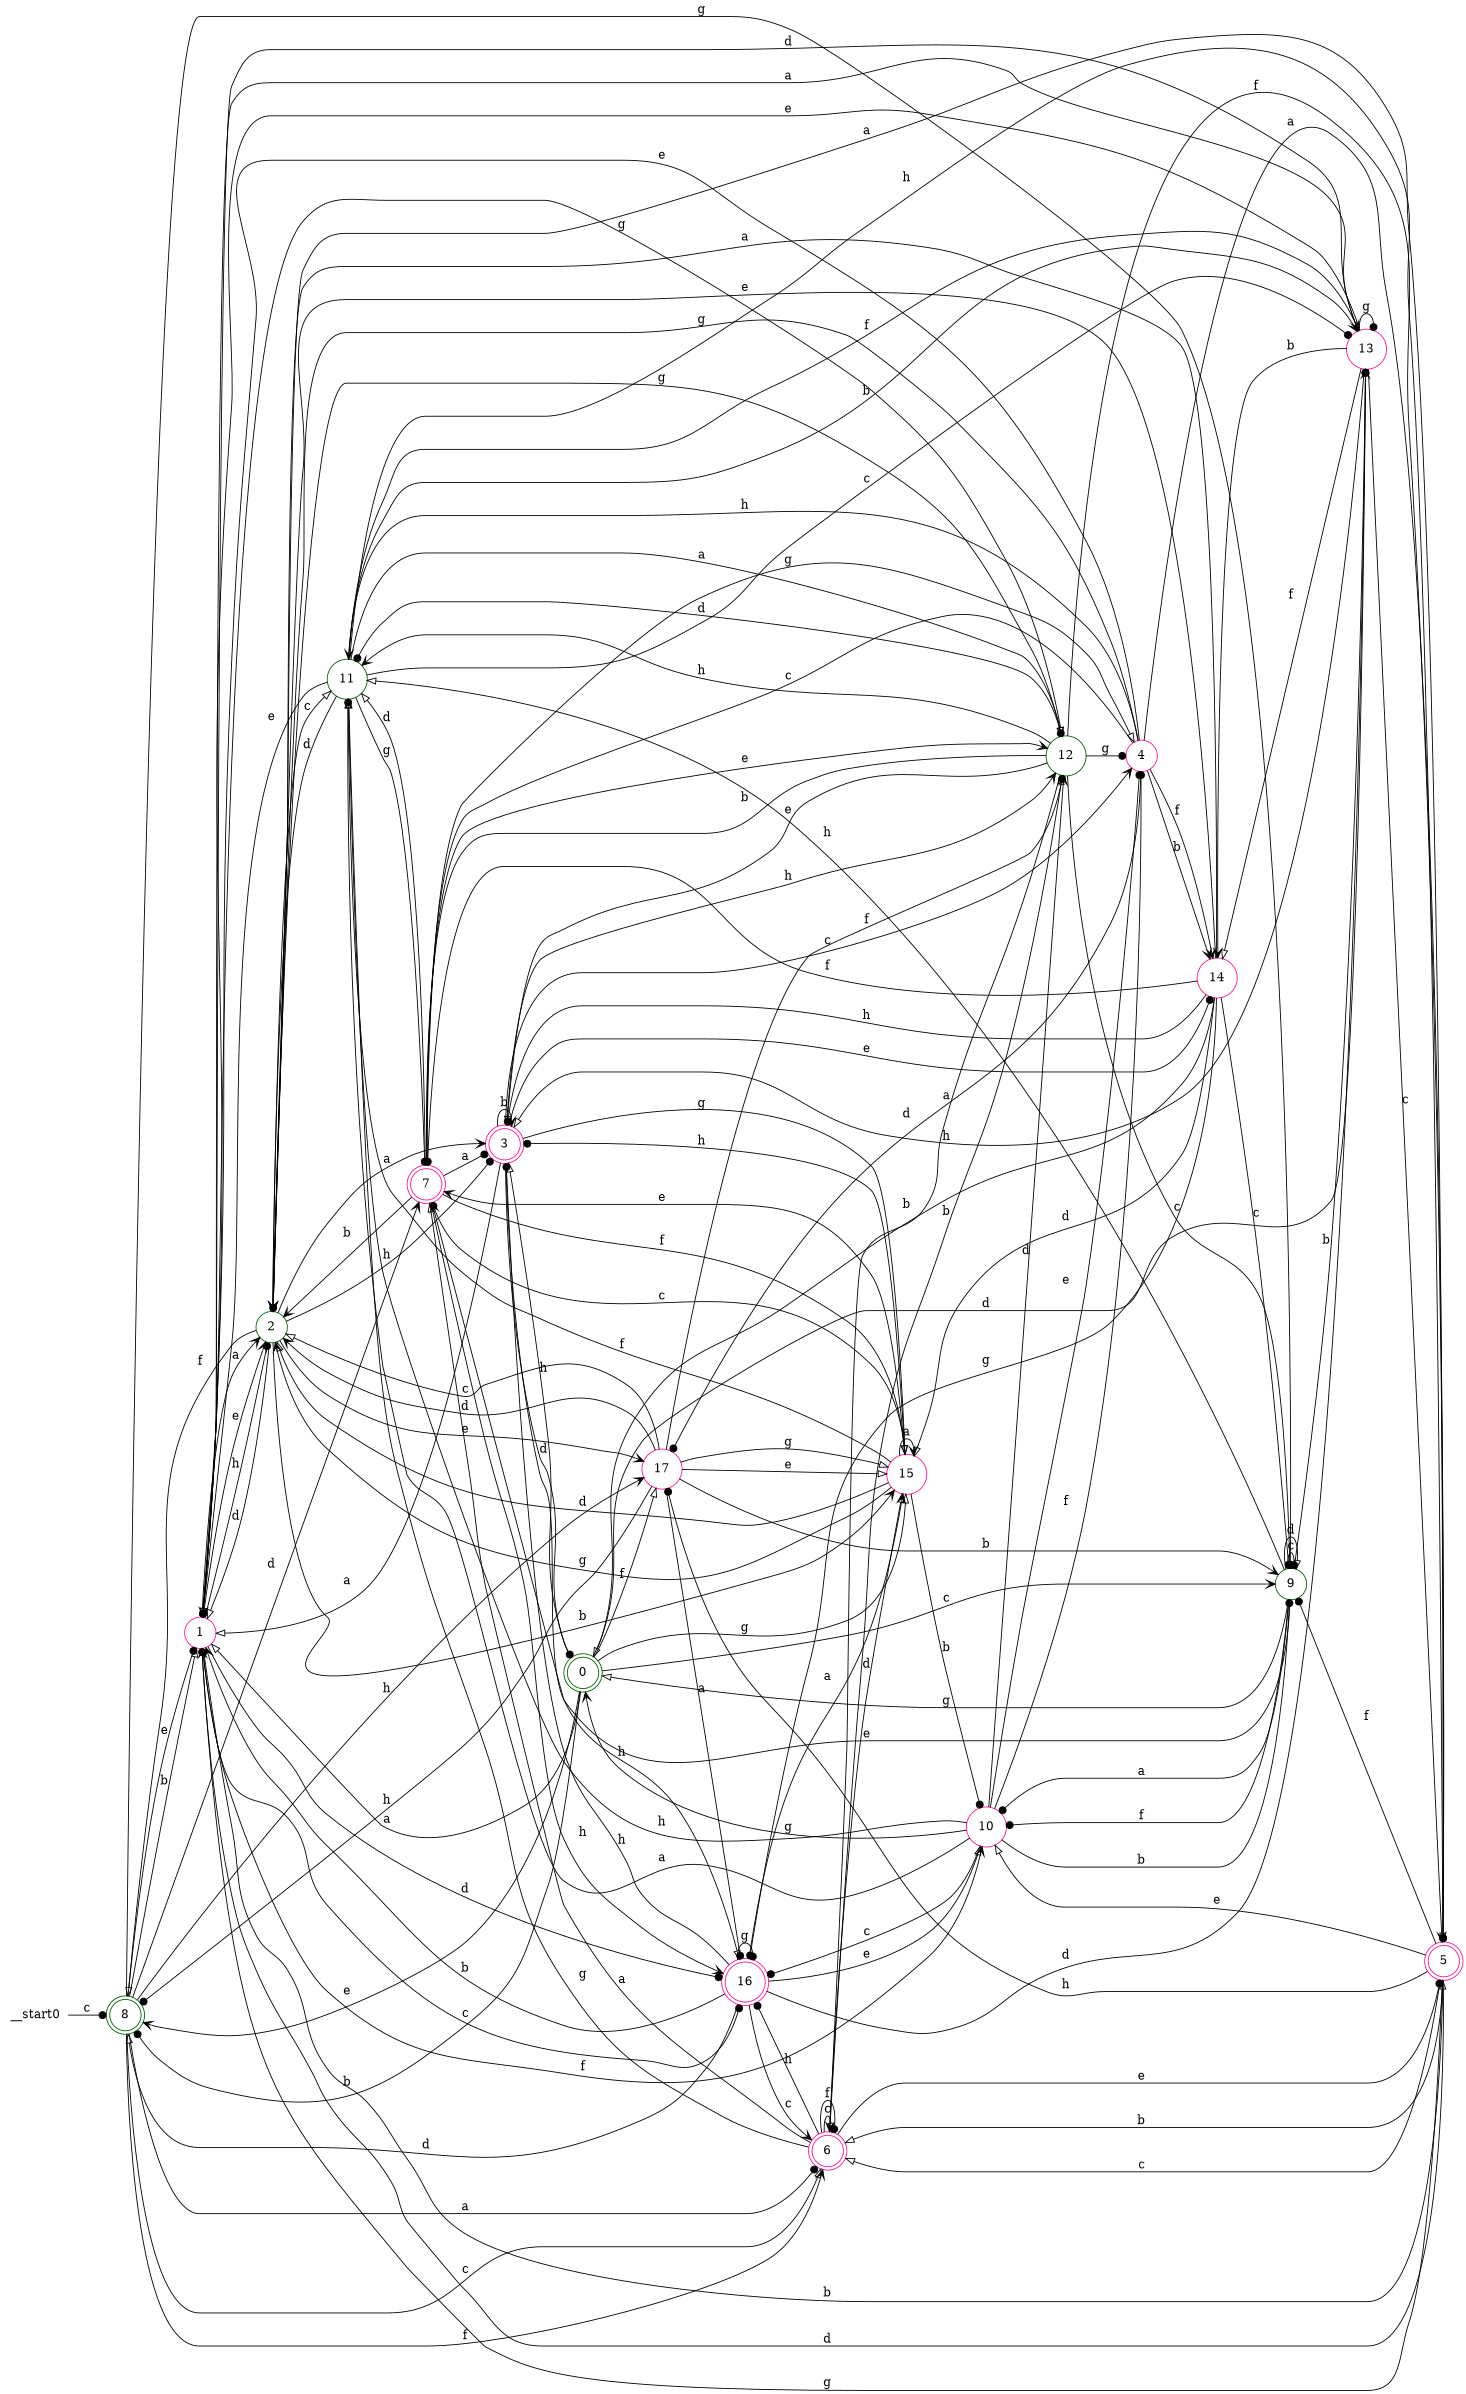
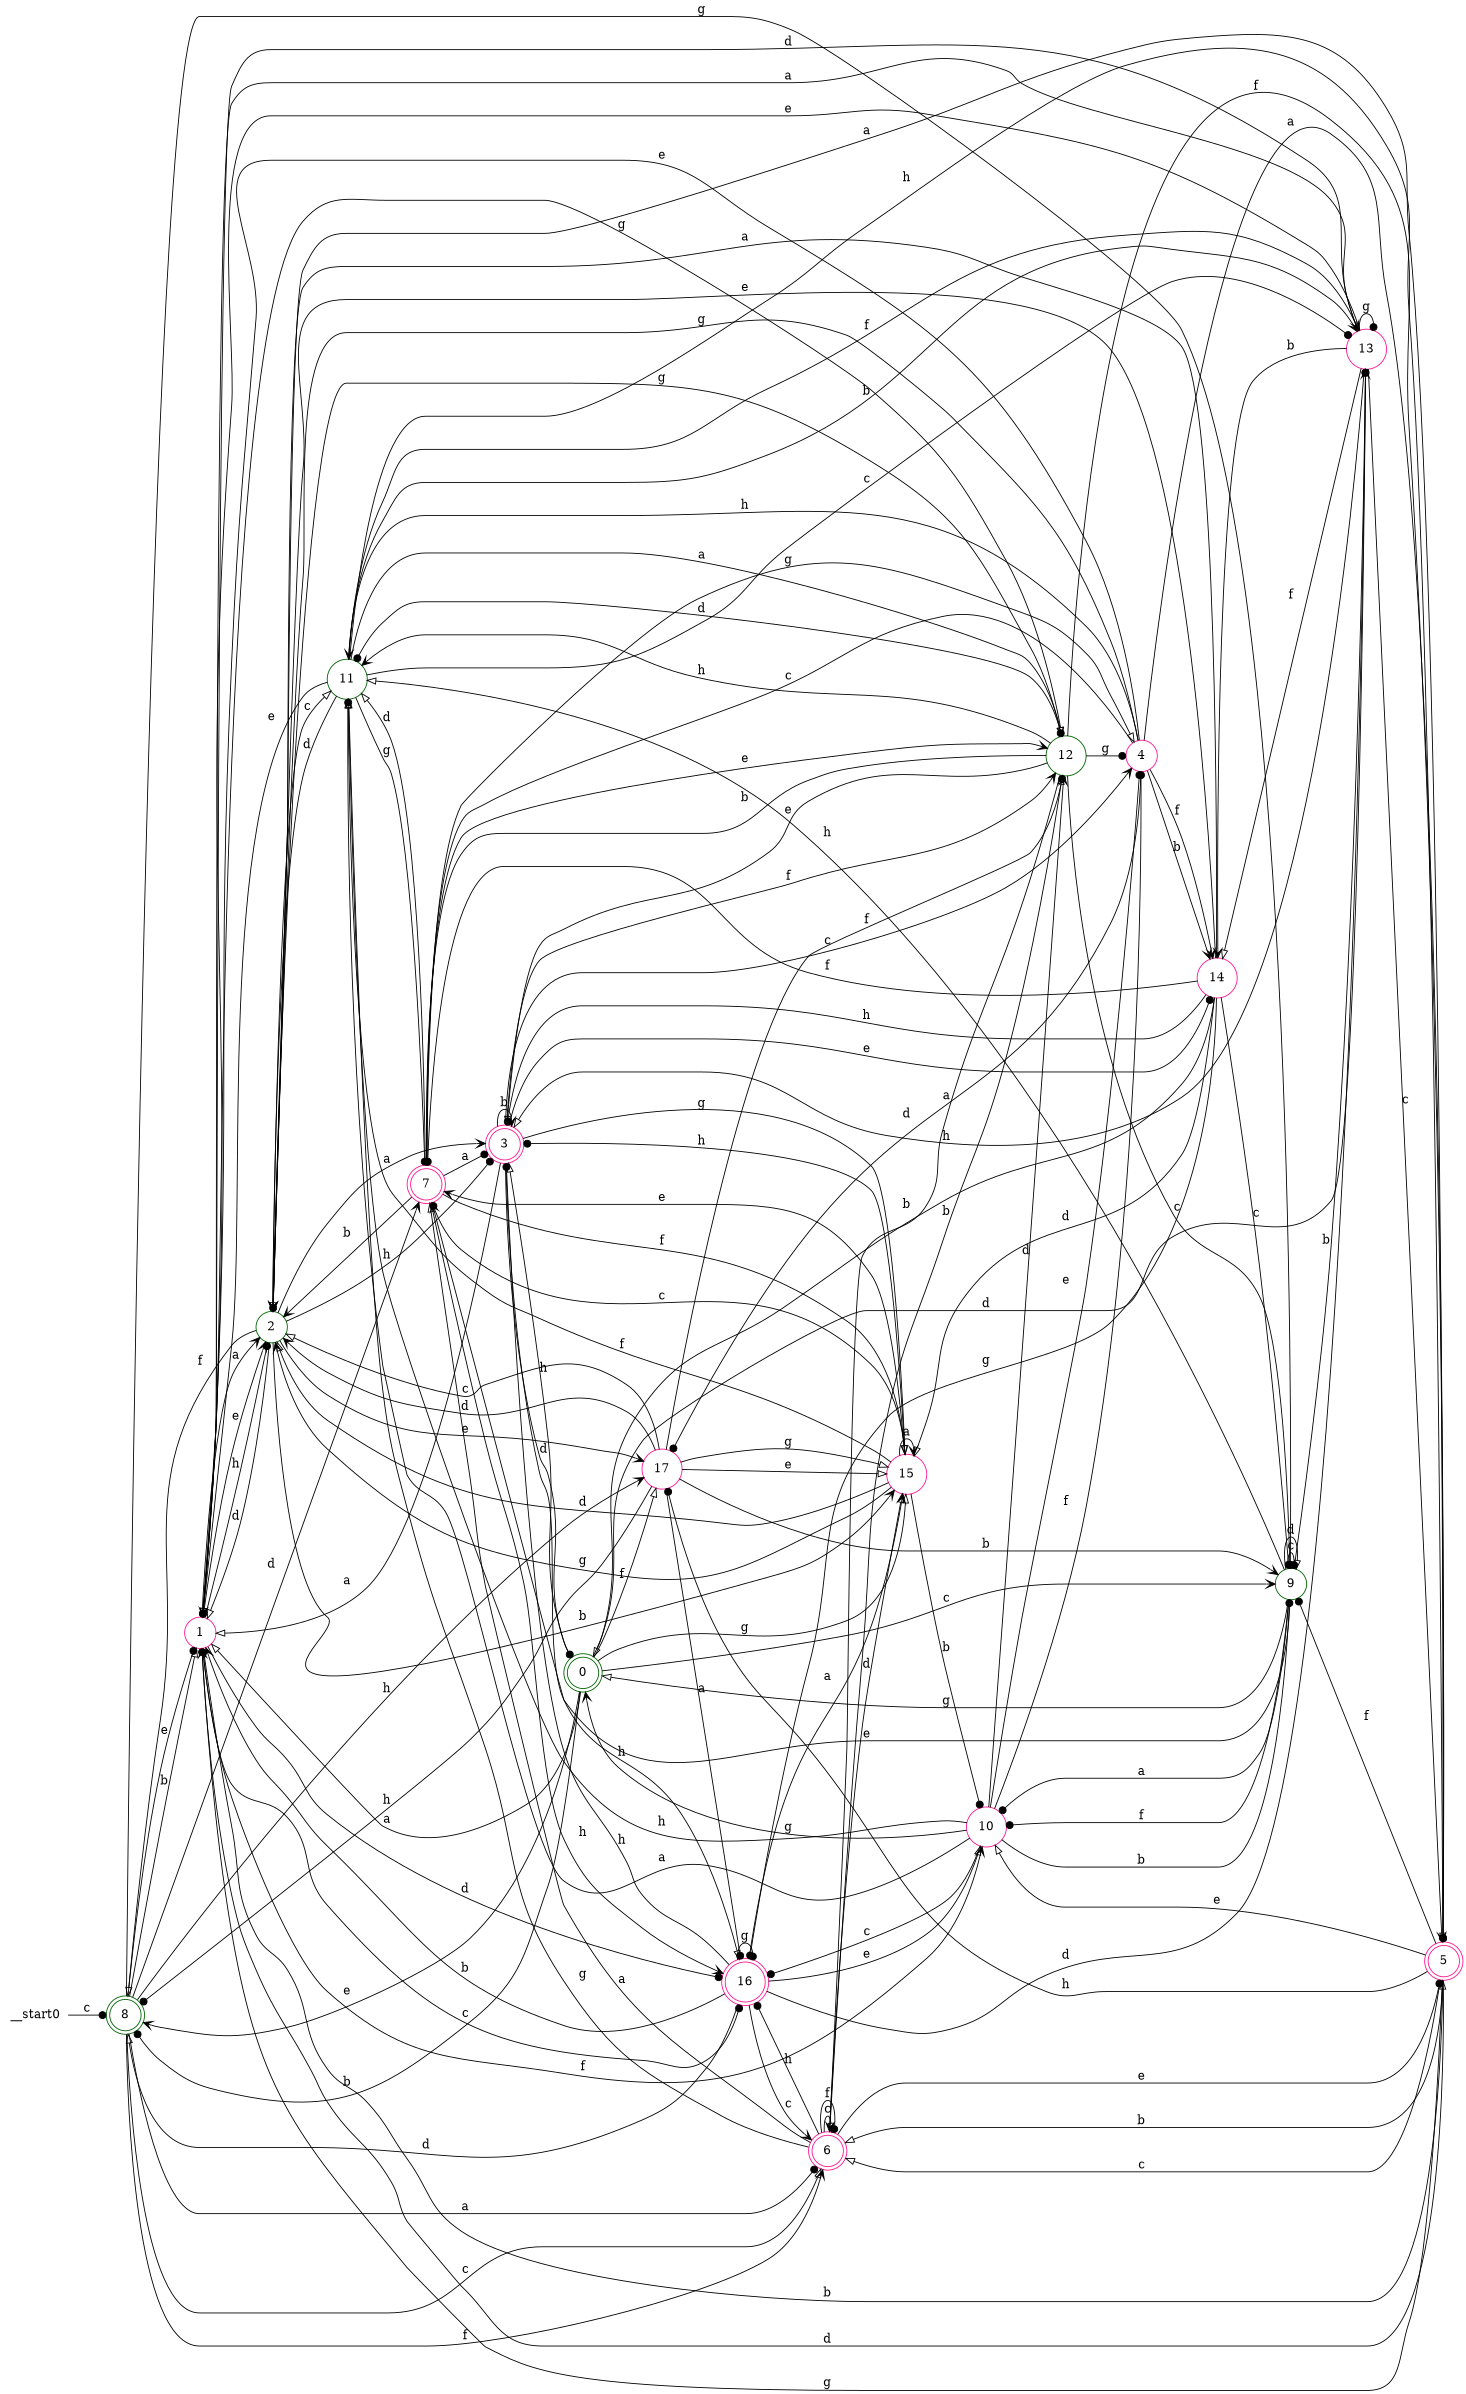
(362, 333) -> (362, 333)
(789, 876) -> (789, 876)
